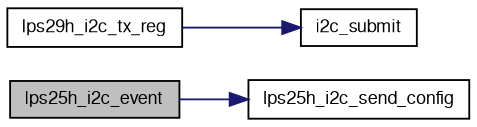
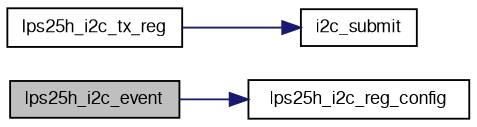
(95, 28) -> (95, 28)
(359, 99) -> (359, 99)
